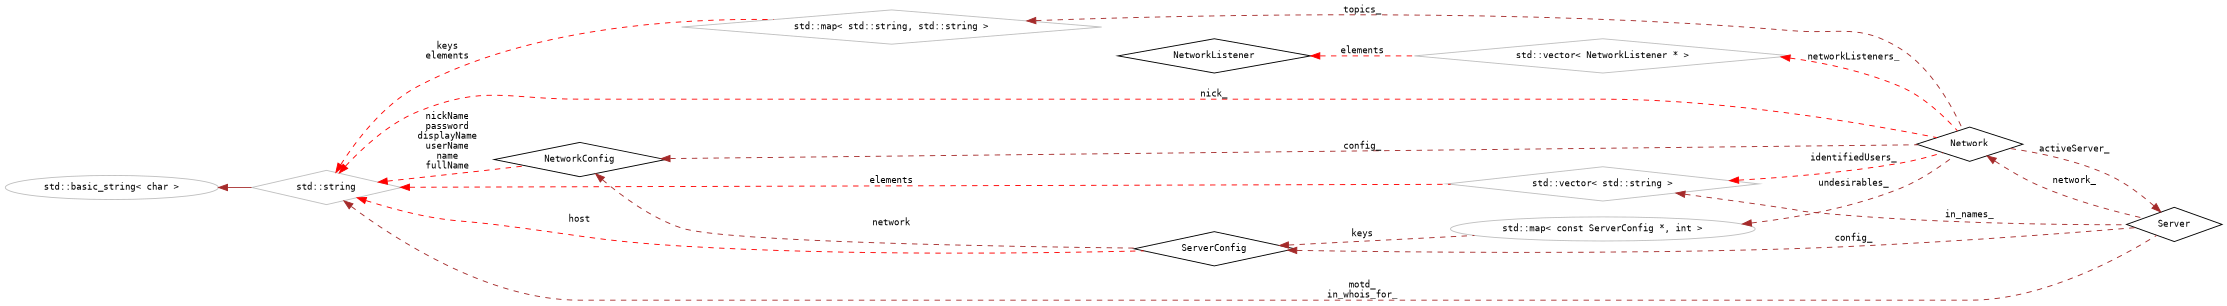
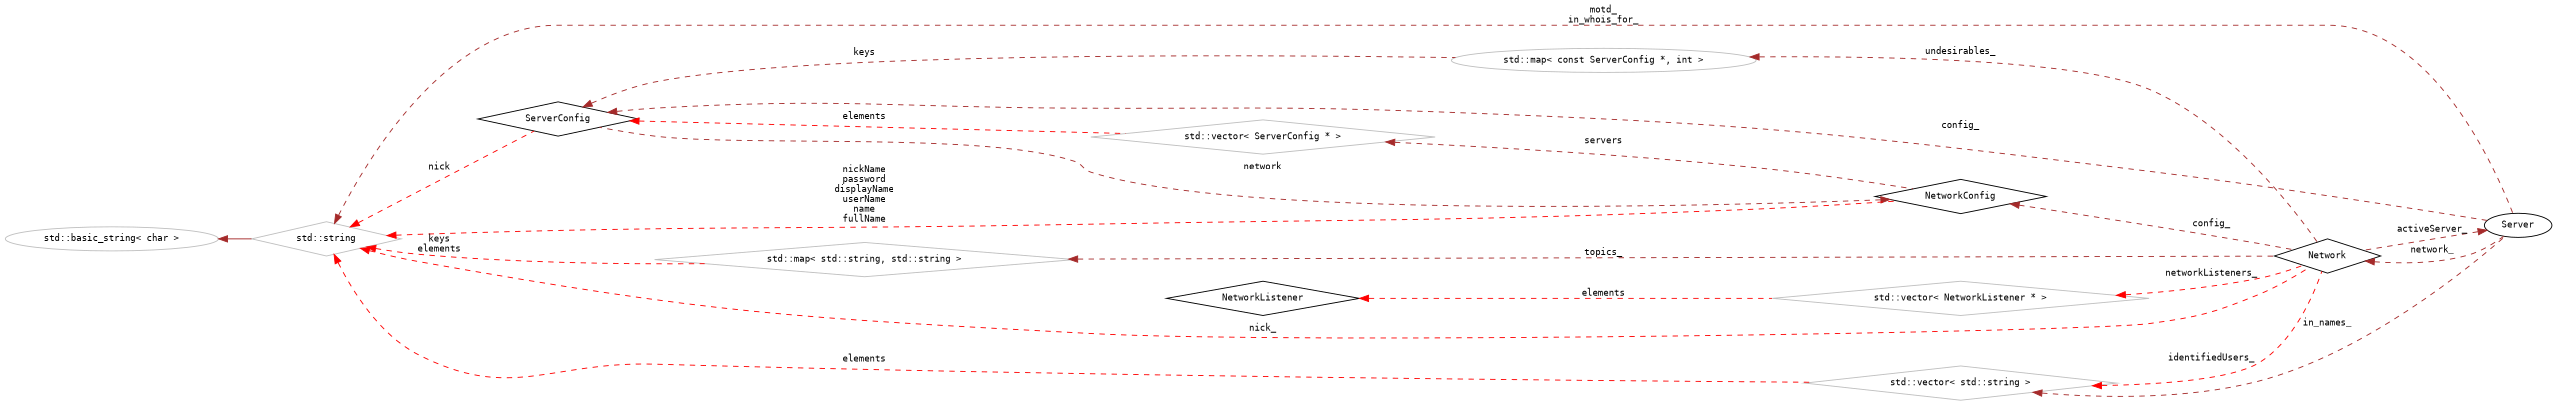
none -> (1263, 137)
(580, 219) -> (440, 167)
(2174, 224) -> (2518, 225)
